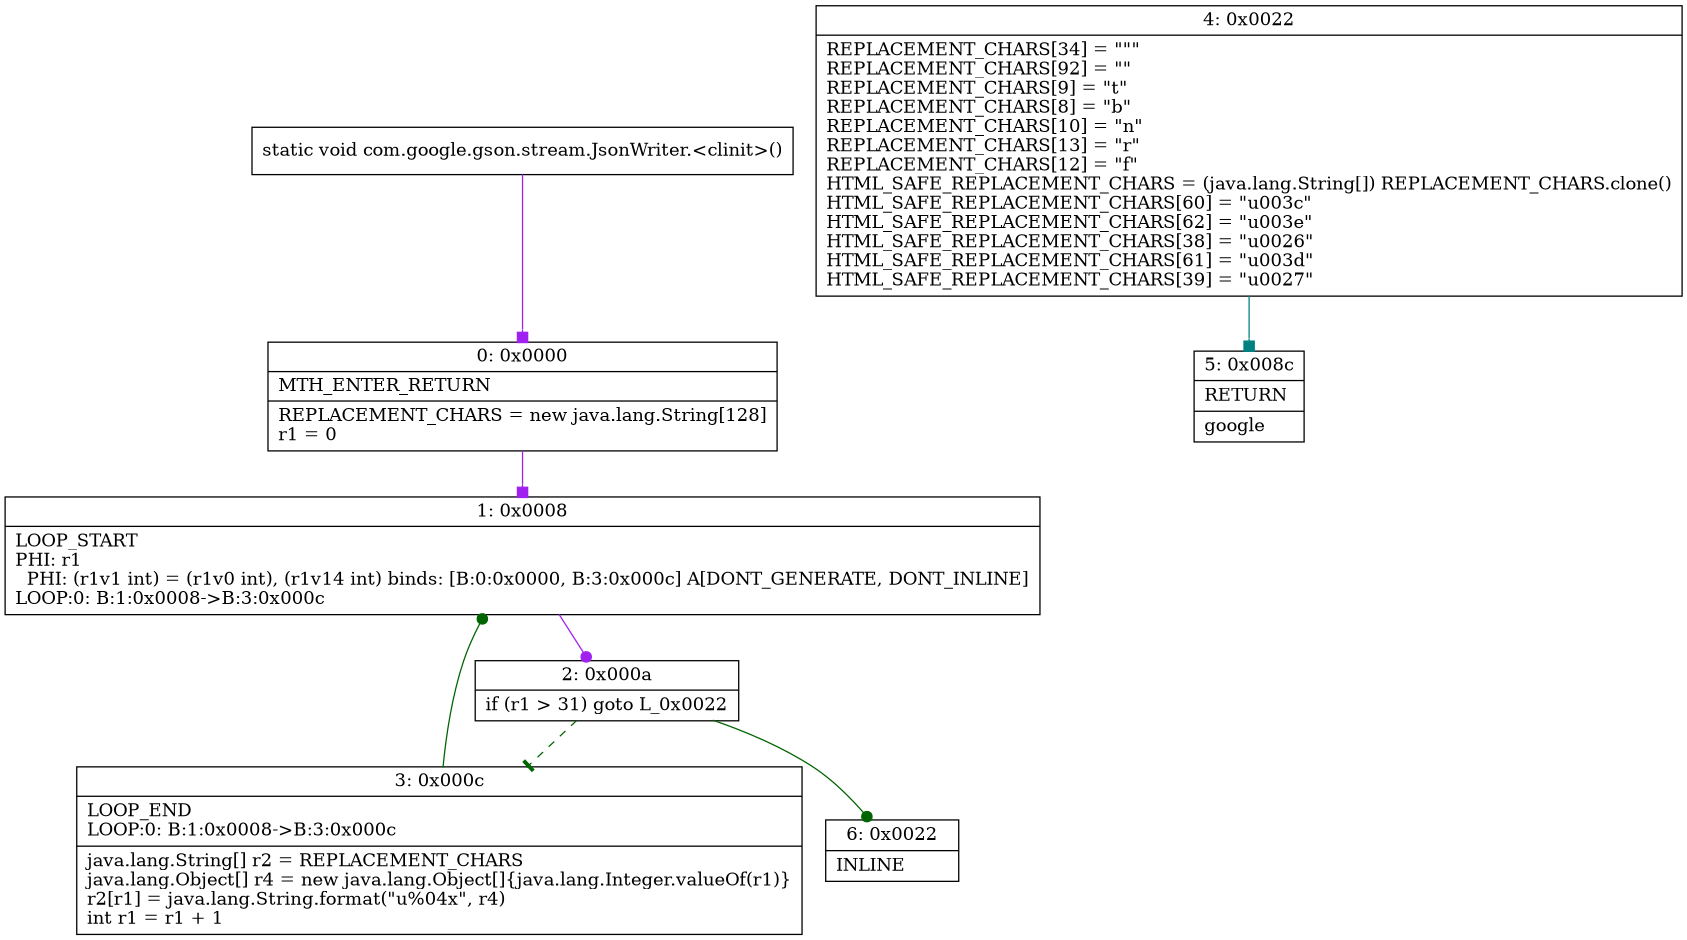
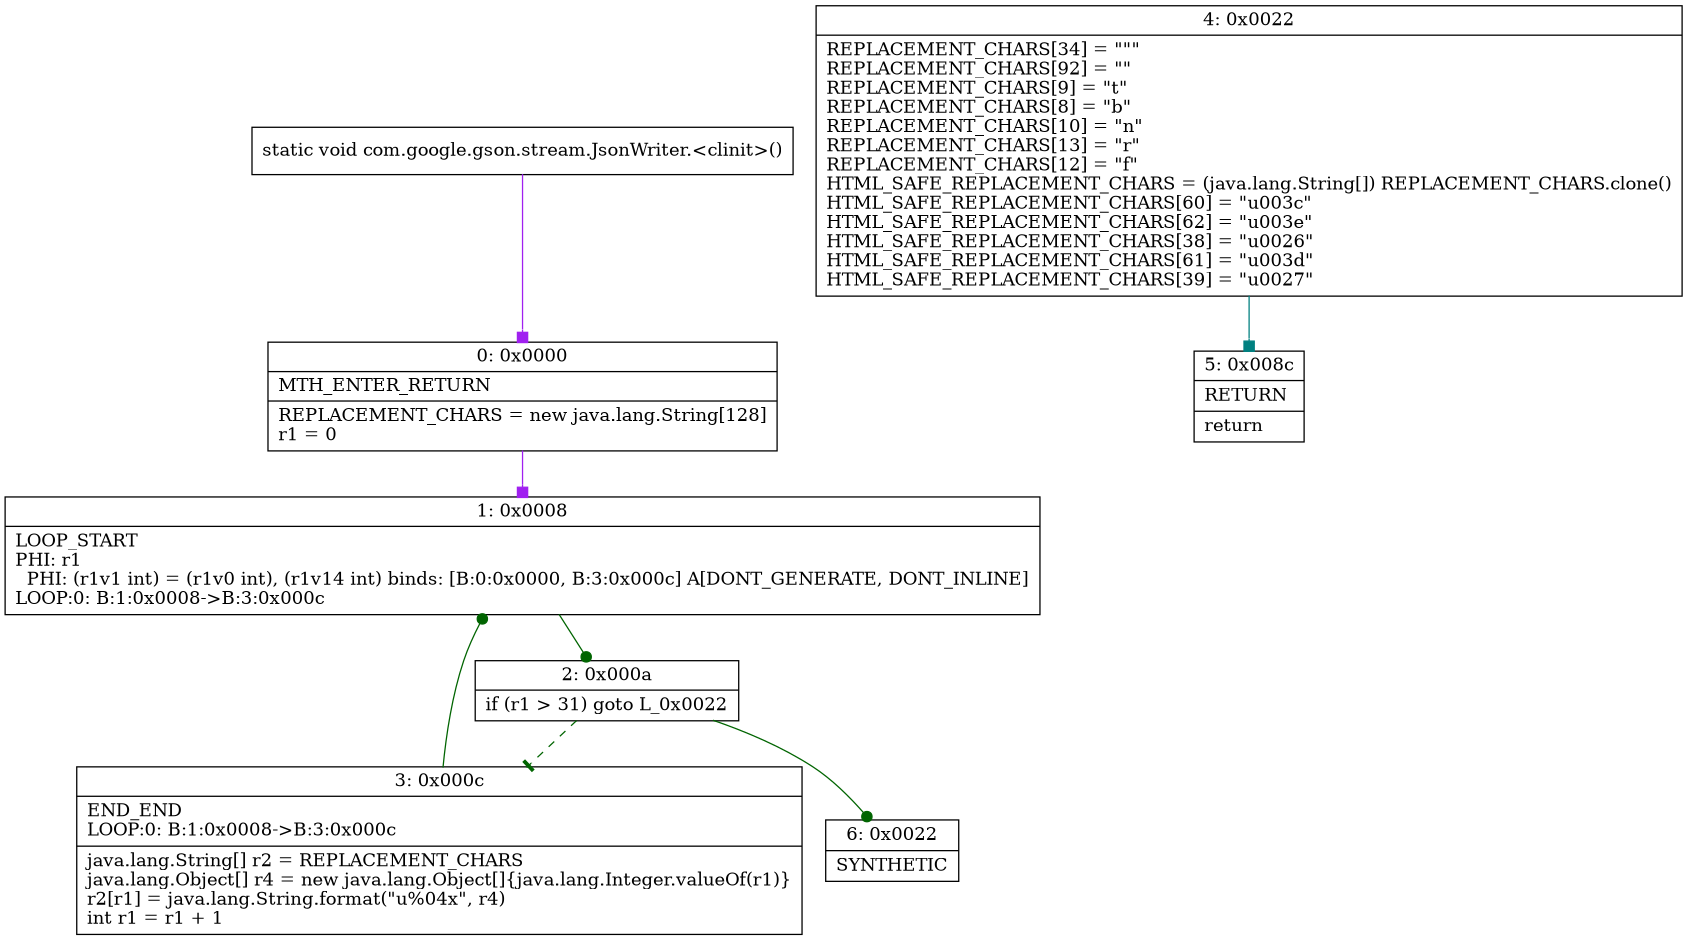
(1235, 426) -> (1234, 426)
(571, 633) -> (571, 633)
(139, 811) -> (135, 811)
(871, 865) -> (892, 865)
